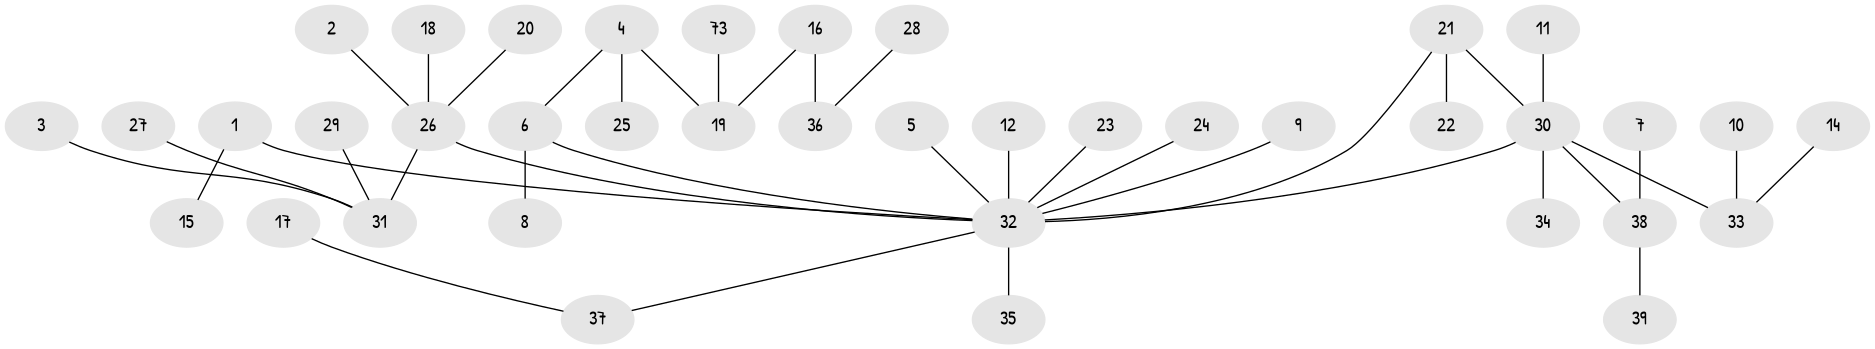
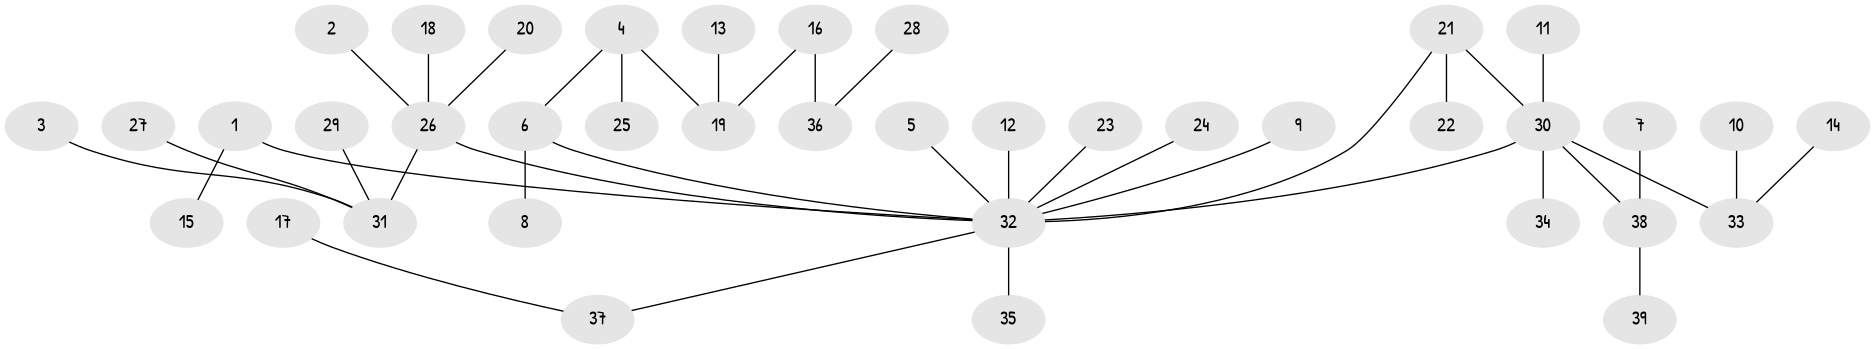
(719, 30) -> (719, 30)
